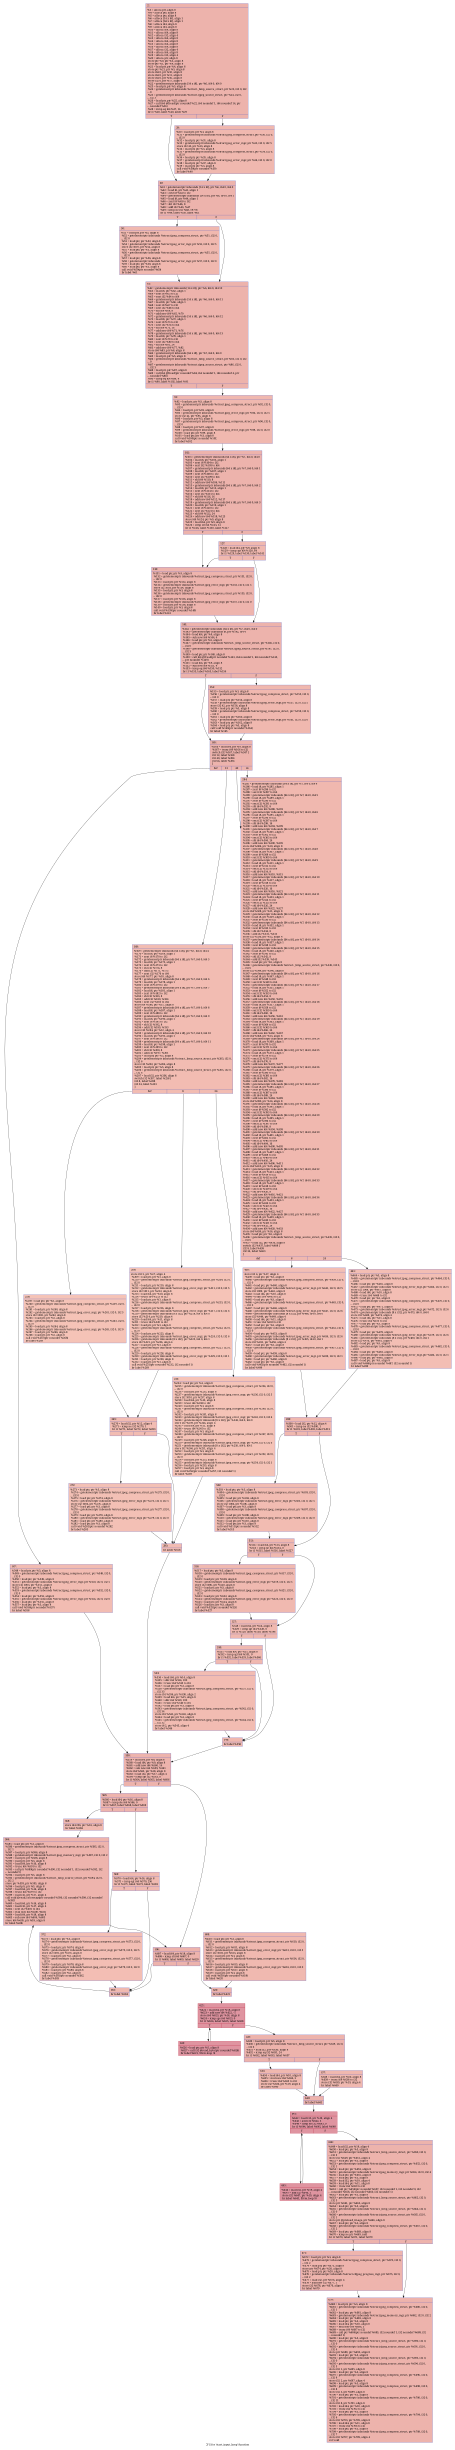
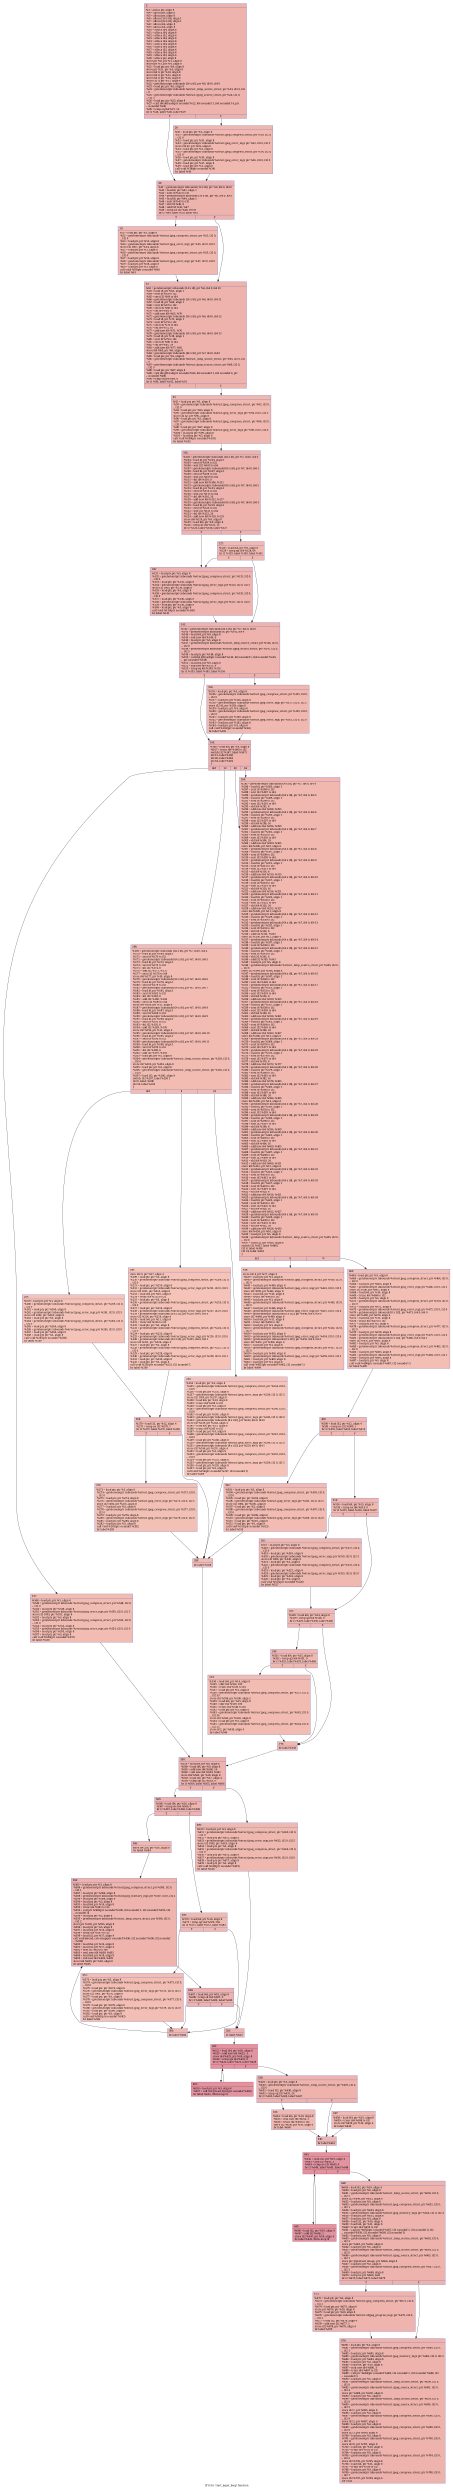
(304, 1393) -> none
(269, 1534) -> (227, 1544)
(205, 1857) -> (242, 1800)
